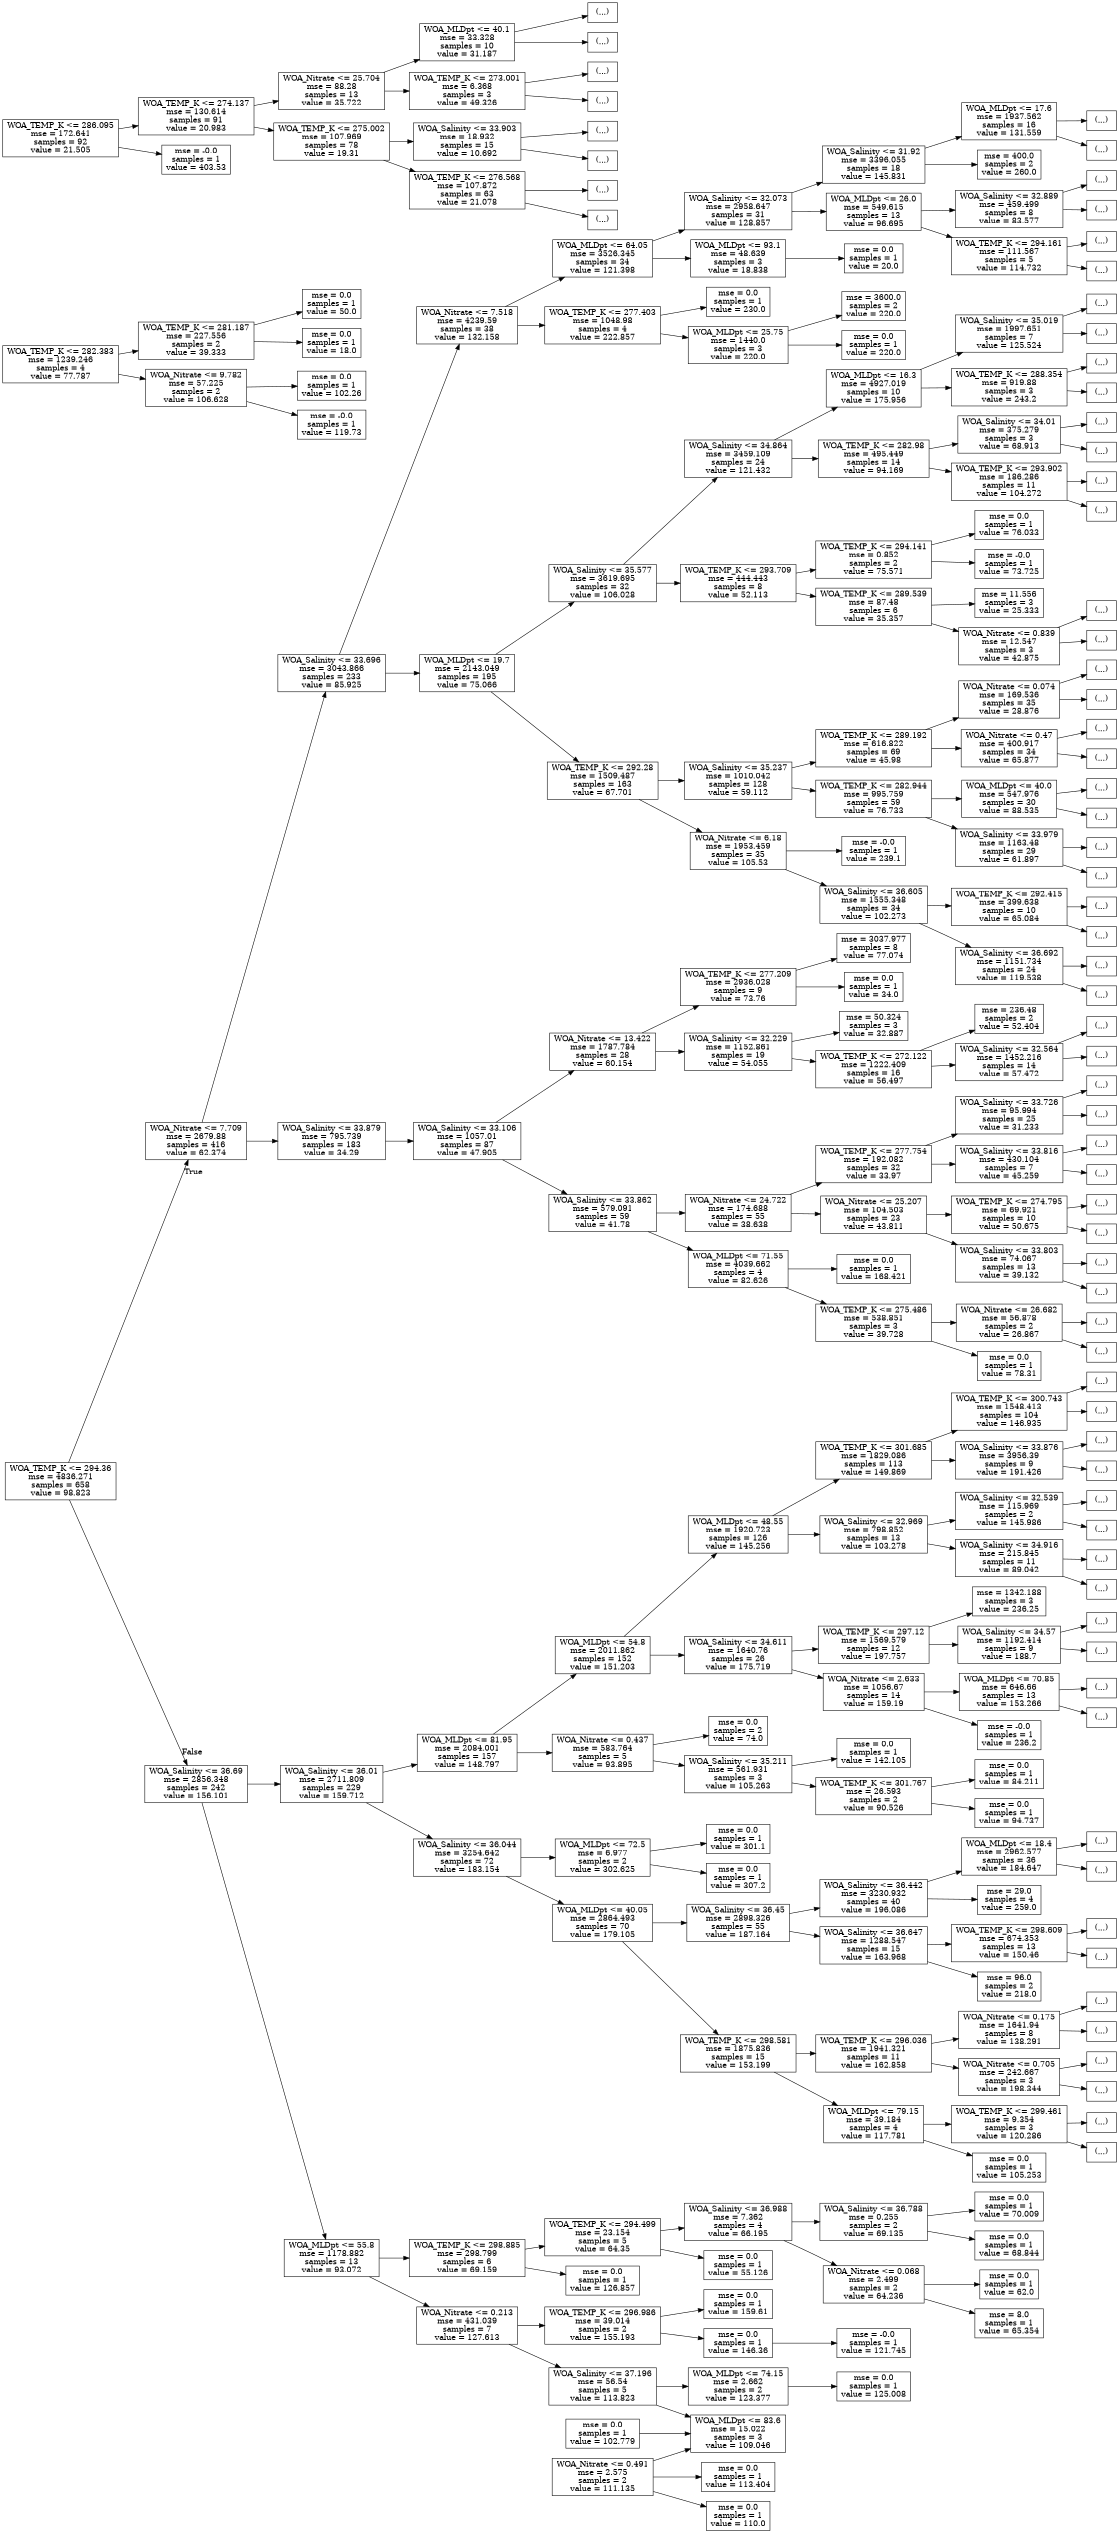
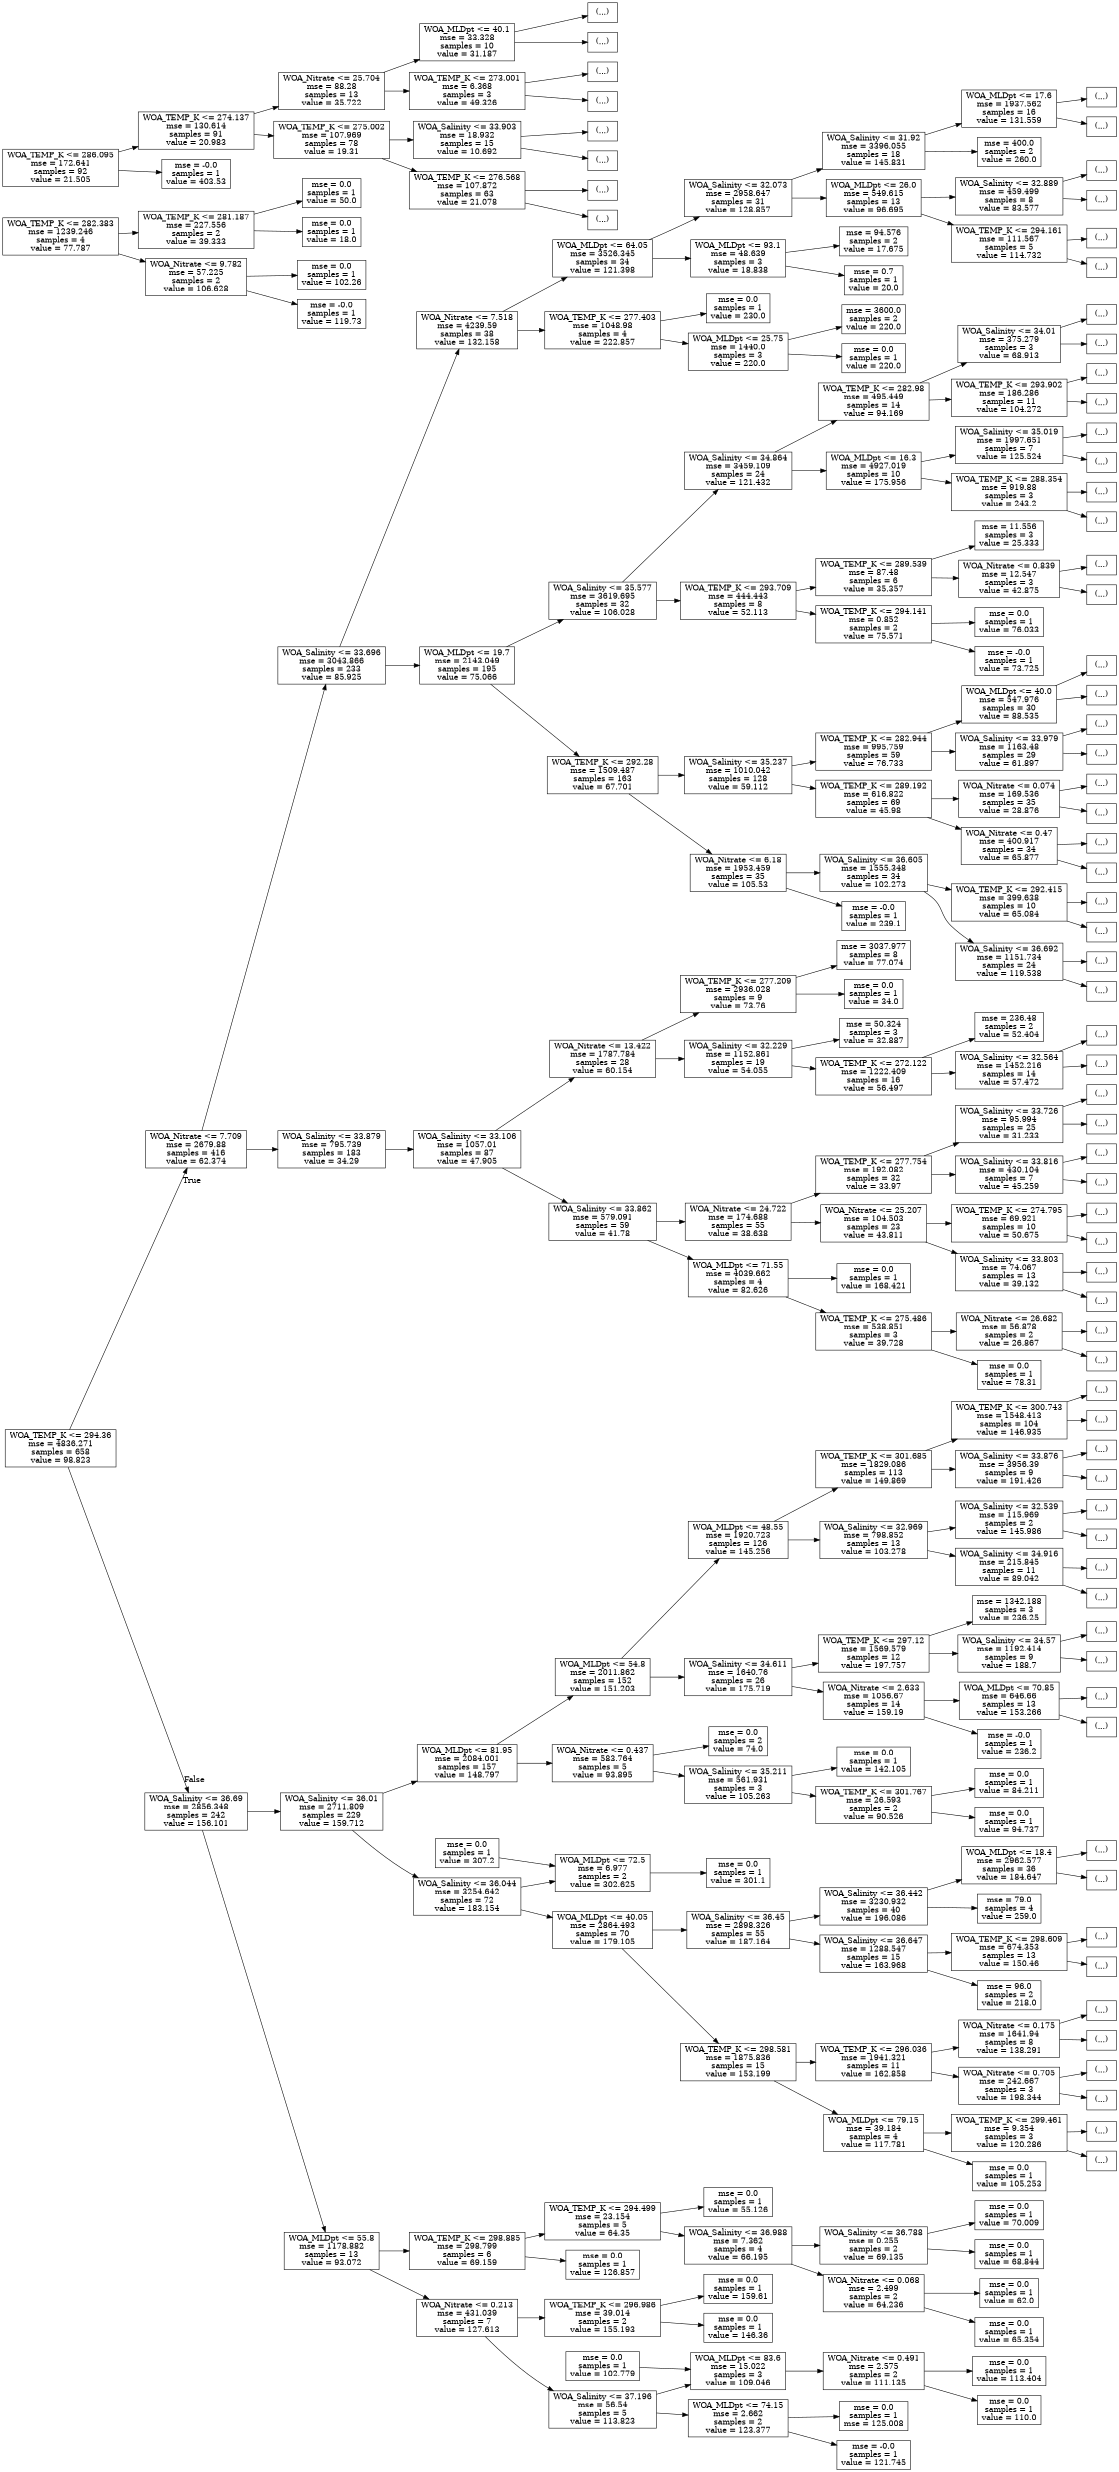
none -> (874, 241)
(874, 258) -> (874, 280)
(675, 1868) -> (524, 1862)
(1009, 1900) -> (1009, 1909)
(1009, 2323) -> (1009, 2332)
(802, 2343) -> (810, 2438)
(874, 2386) -> (874, 2416)
(669, 2456) -> (802, 2371)
